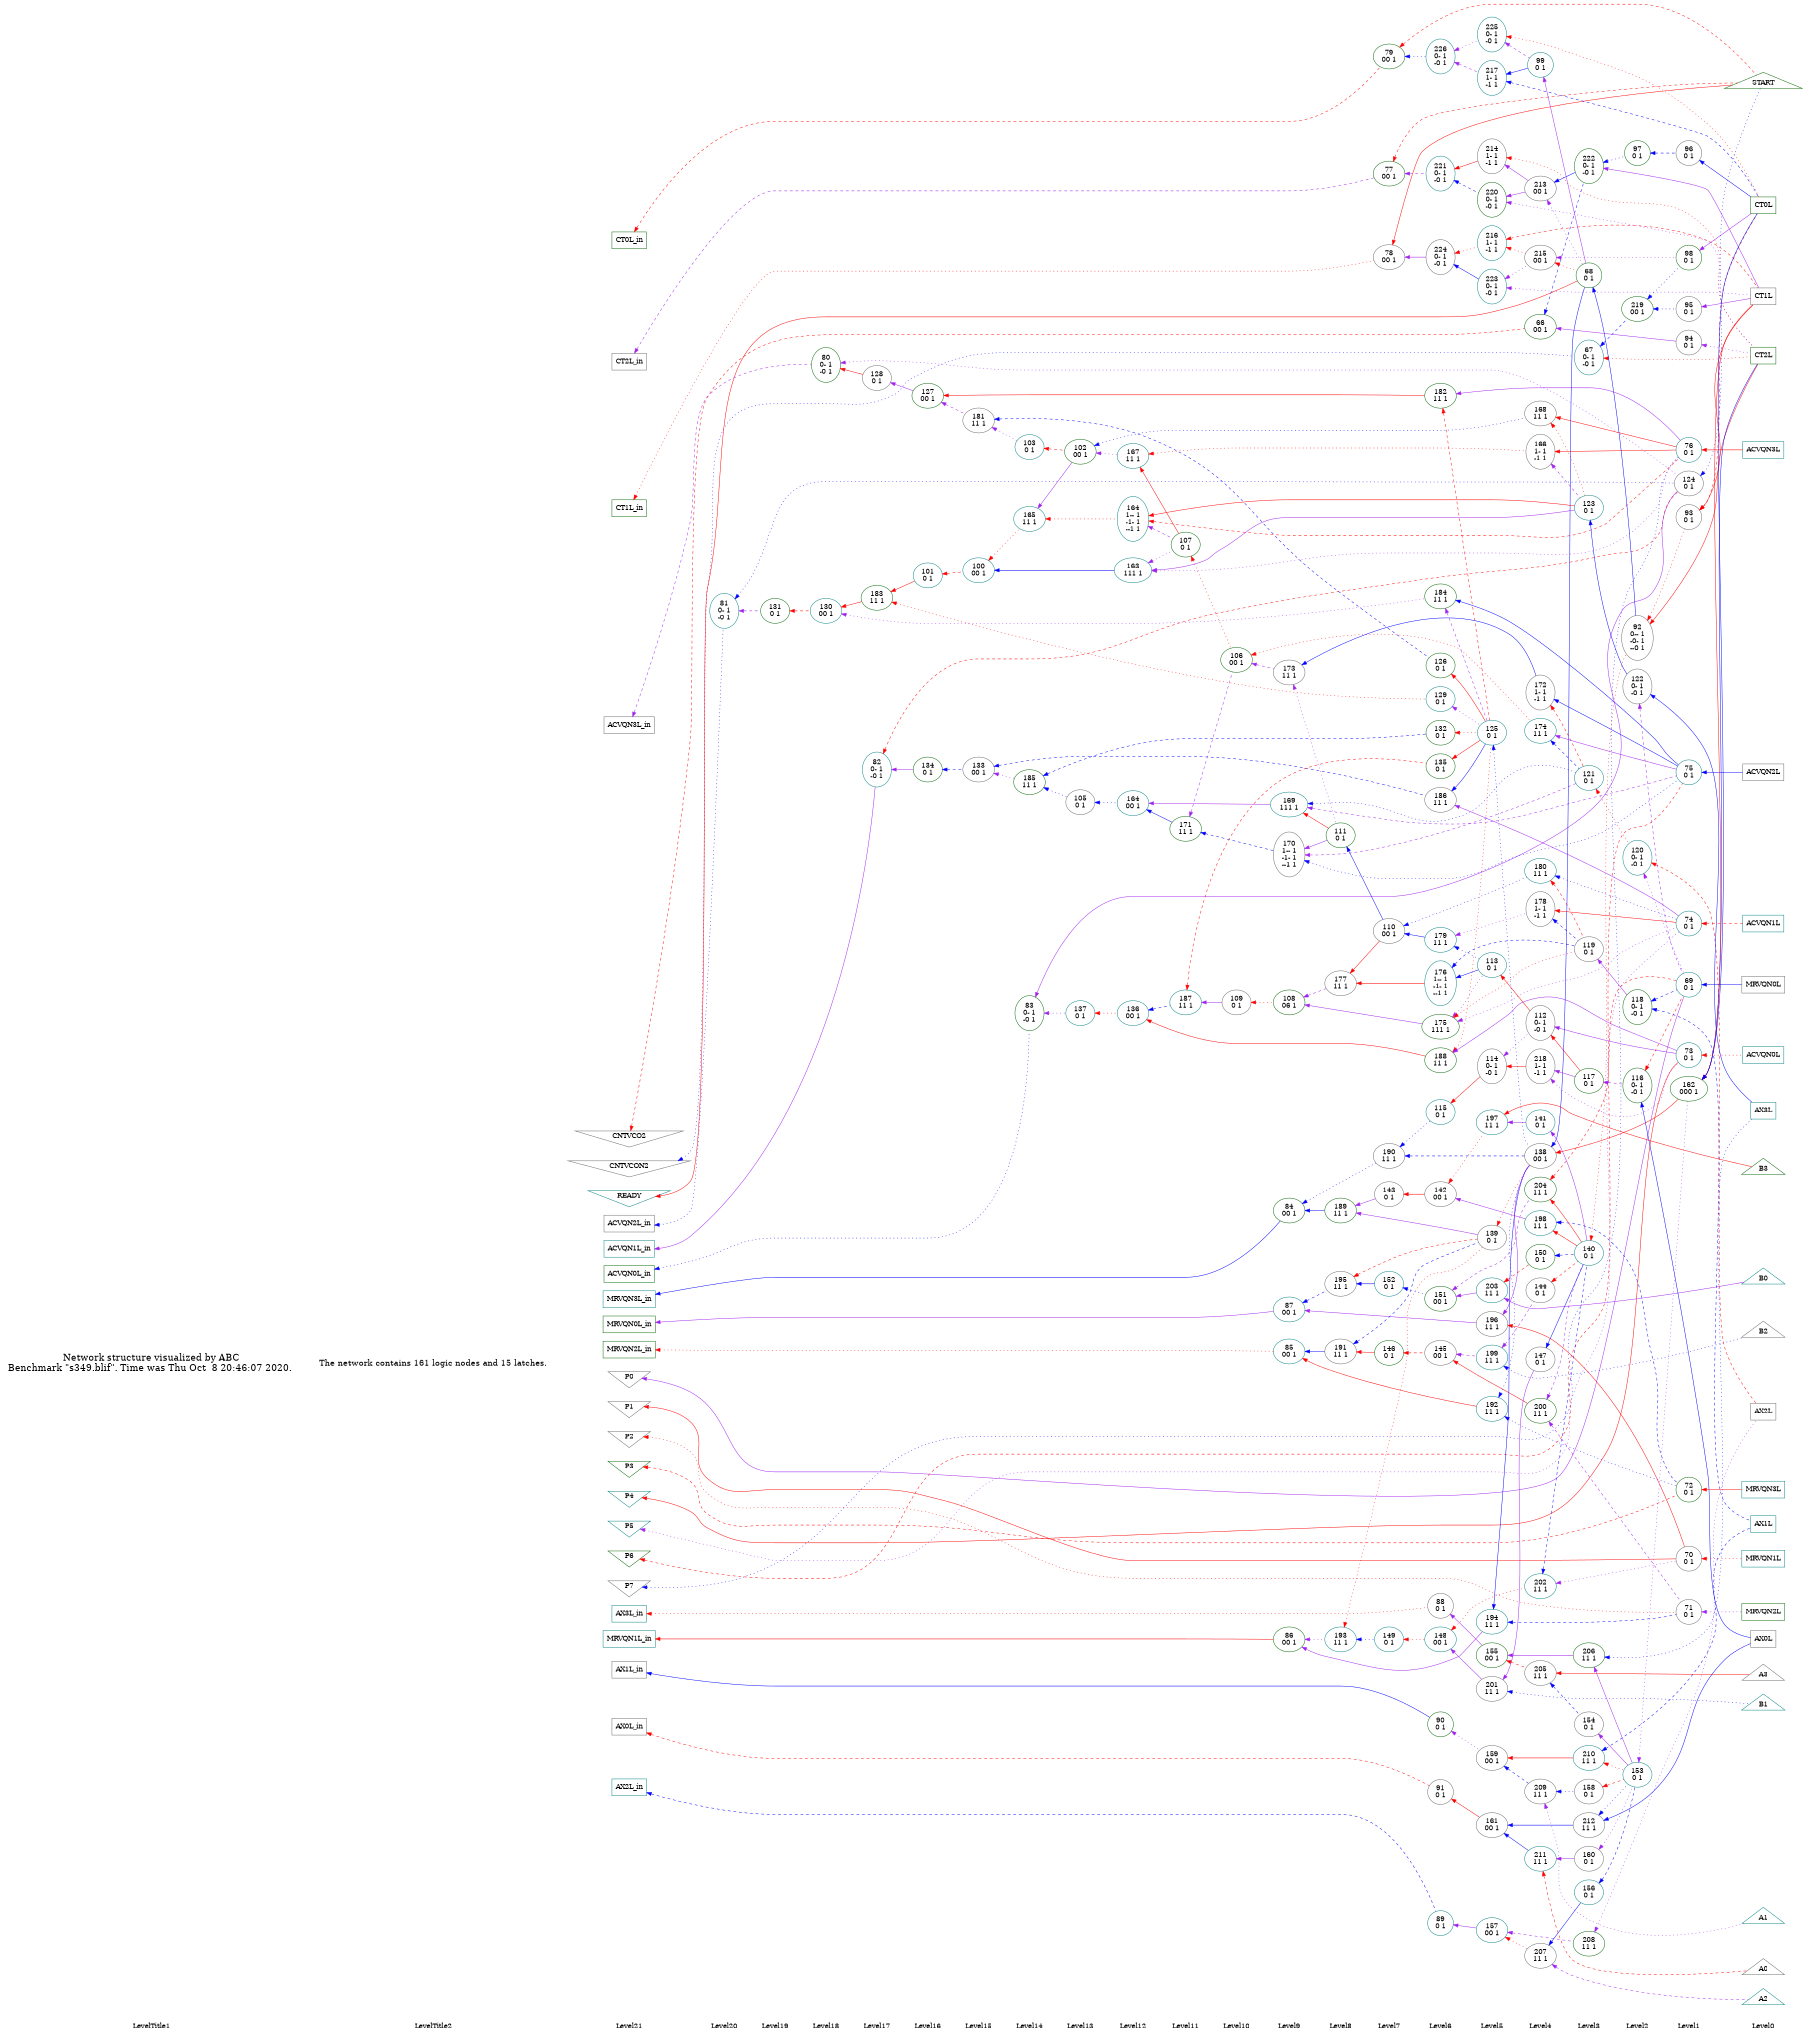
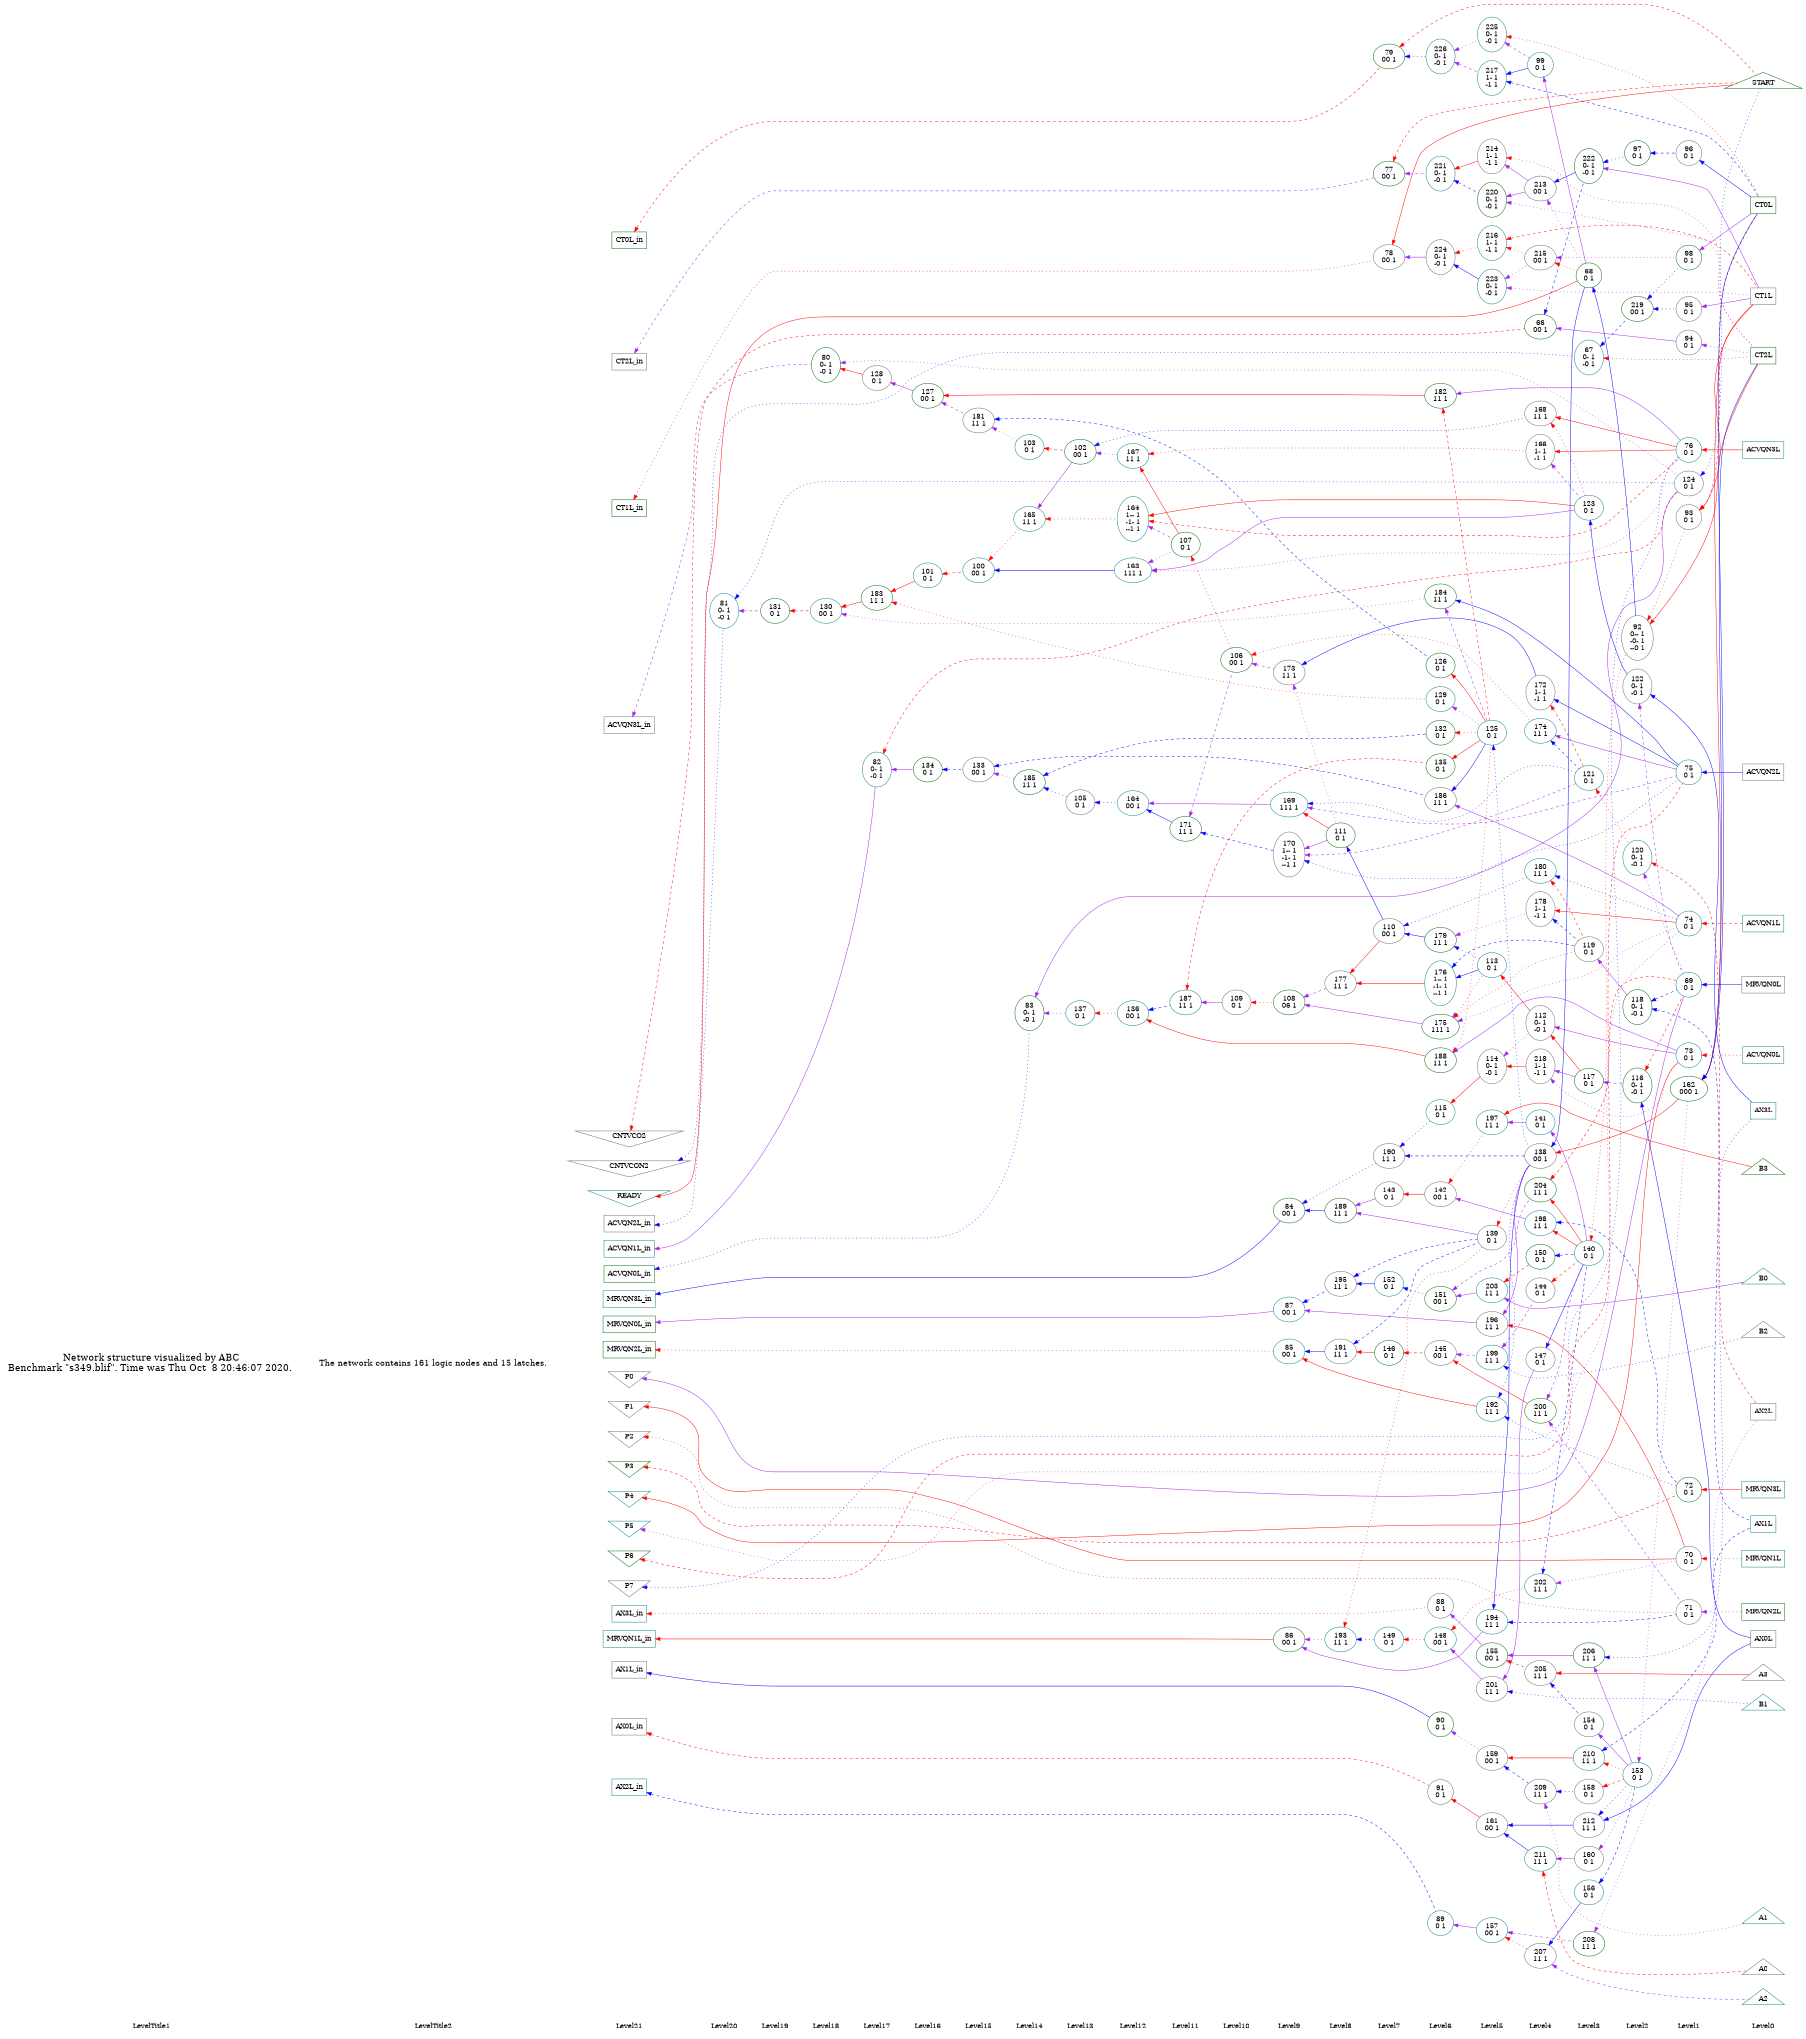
(1441, 940) -> (1441, 940)
(1416, 1250) -> (1416, 1250)
